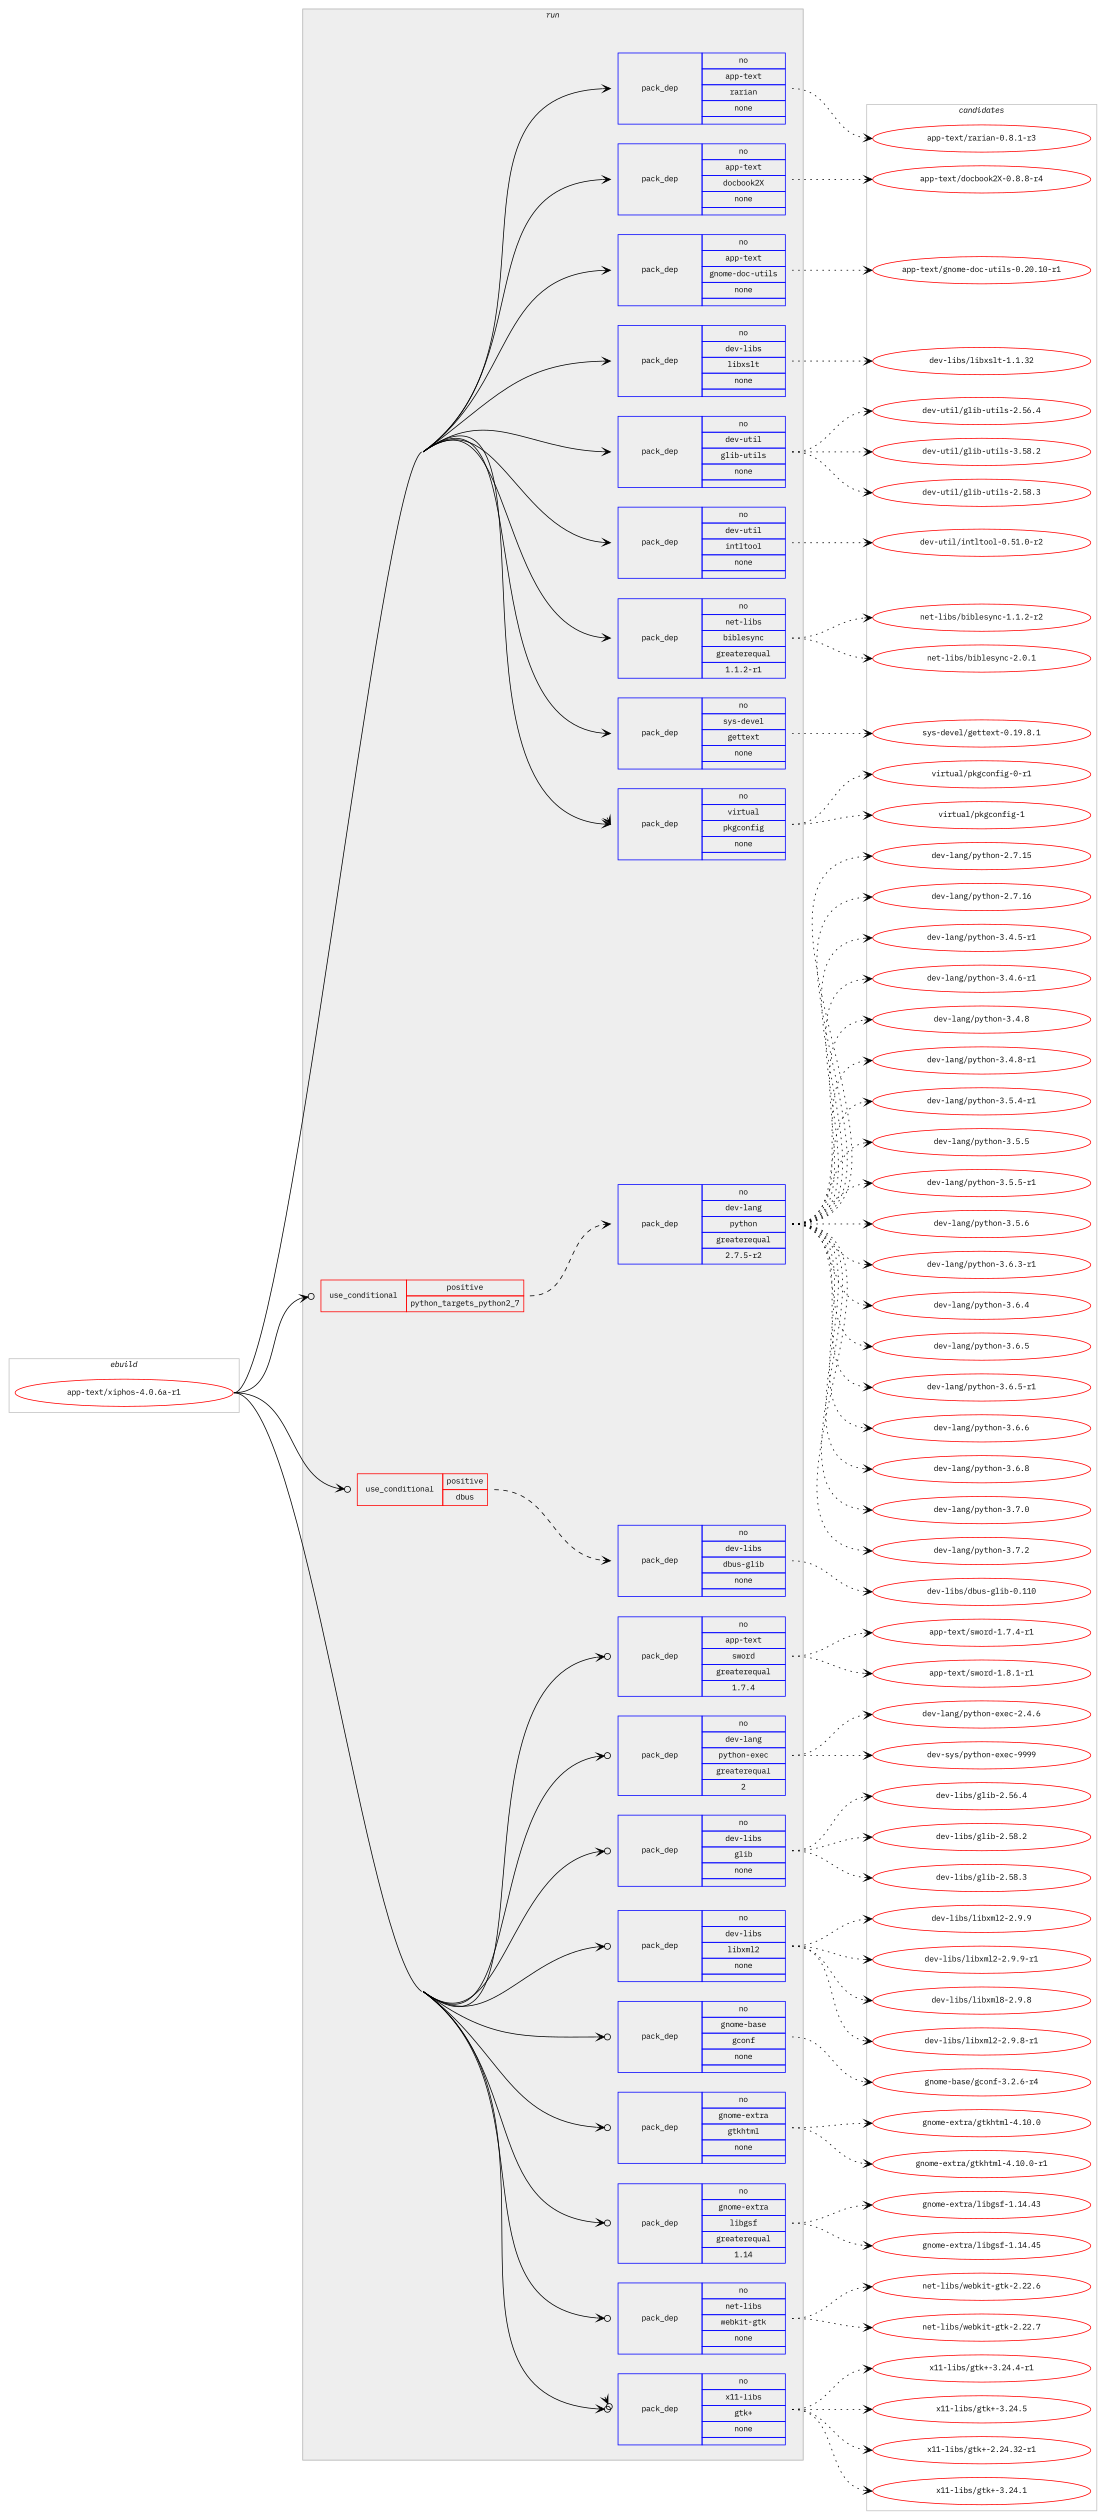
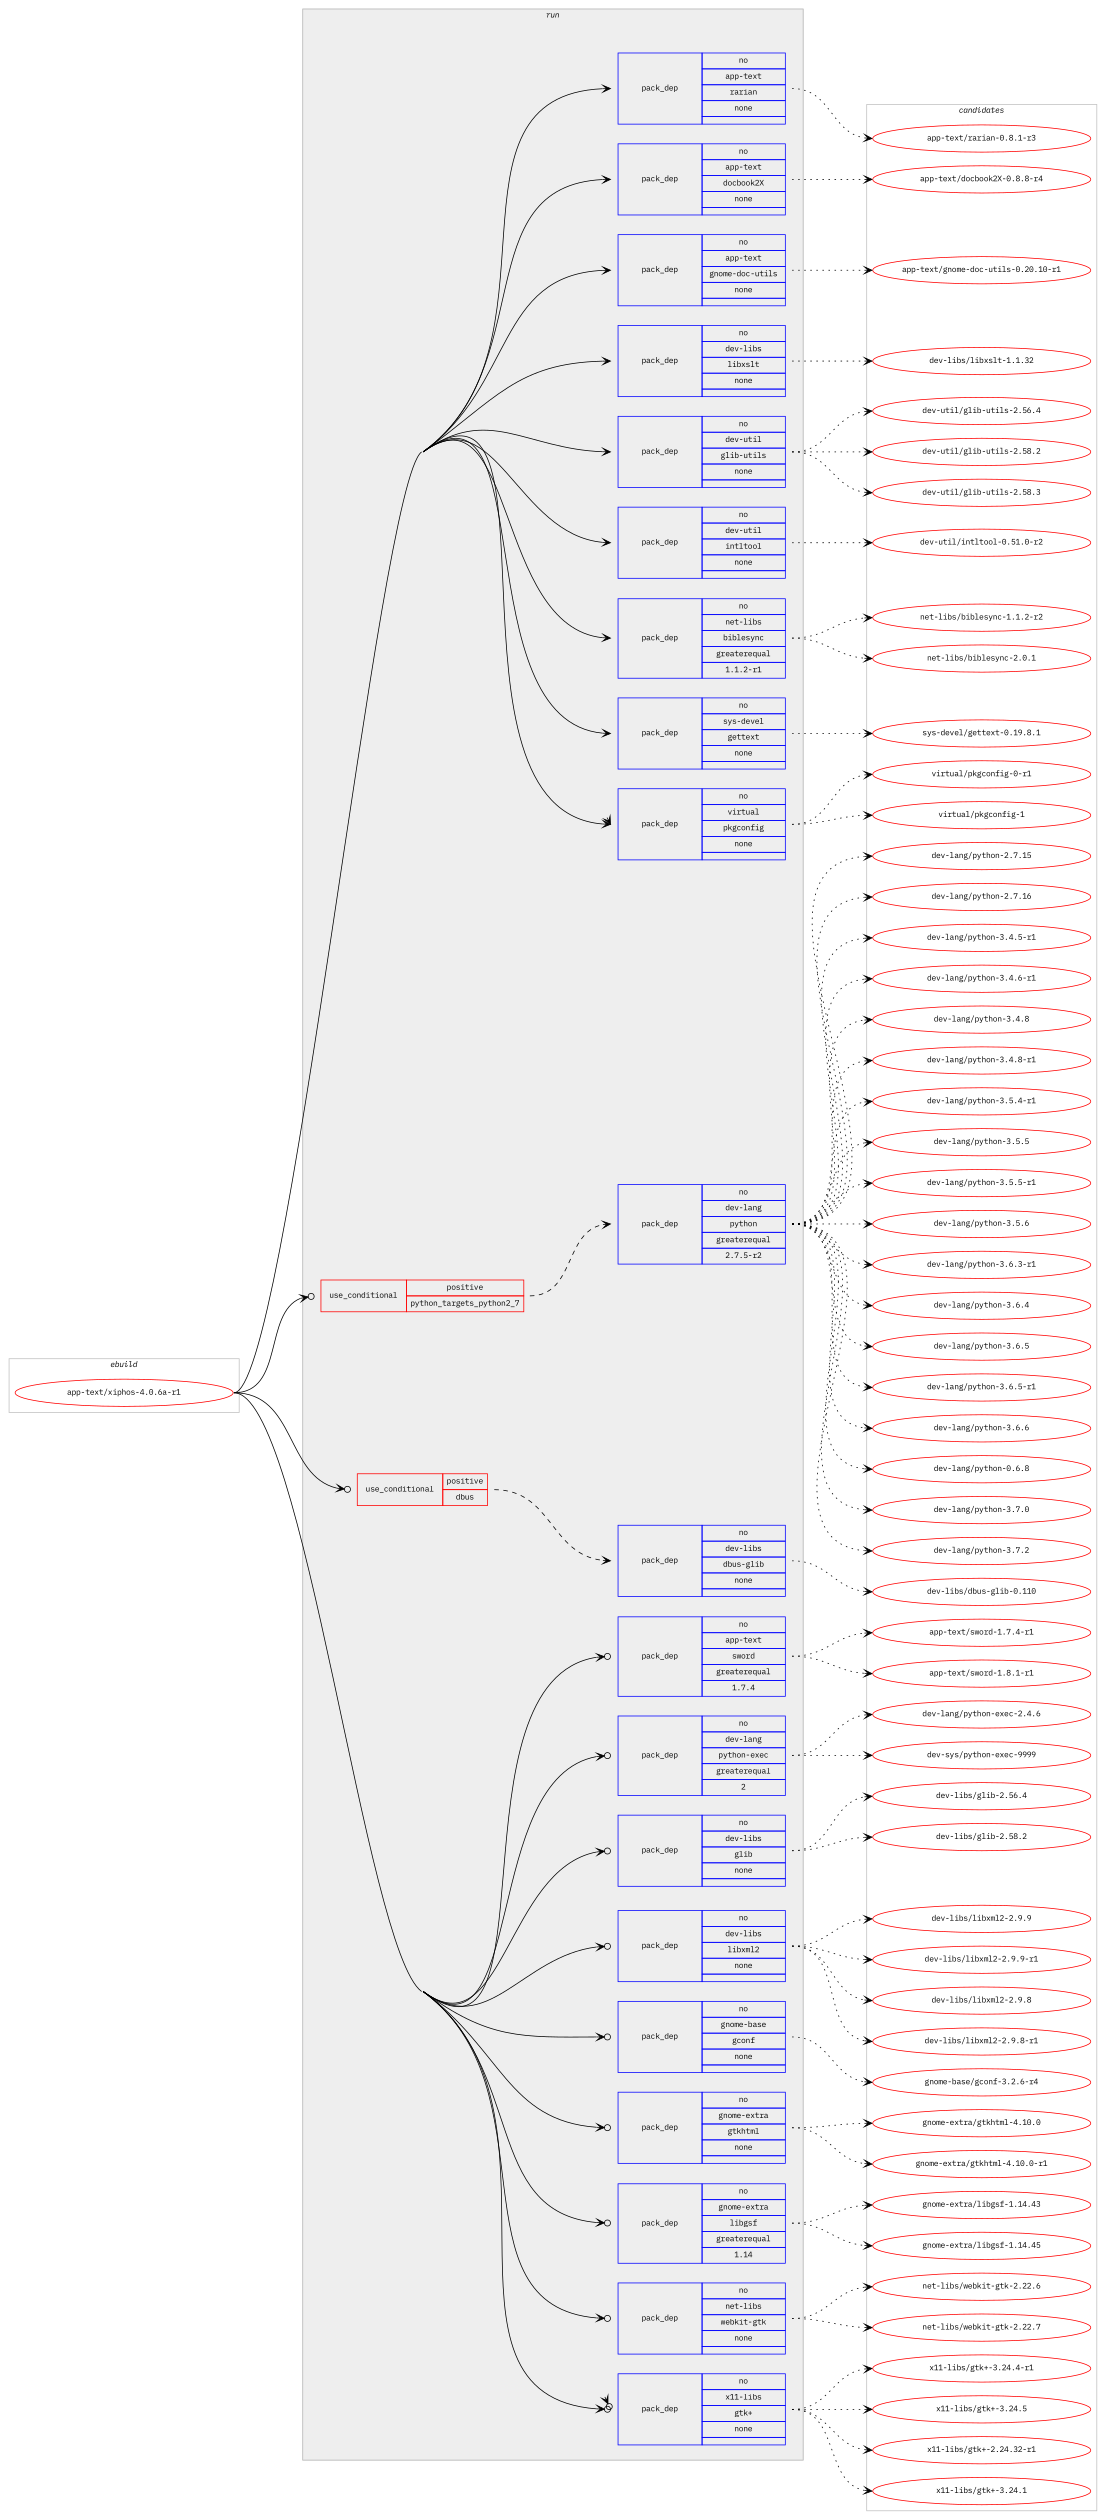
(982, 452) -> (982, 452)
(982, 1469) -> (982, 1469)
(982, 1878) -> none
(982, 2001) -> (982, 2001)
